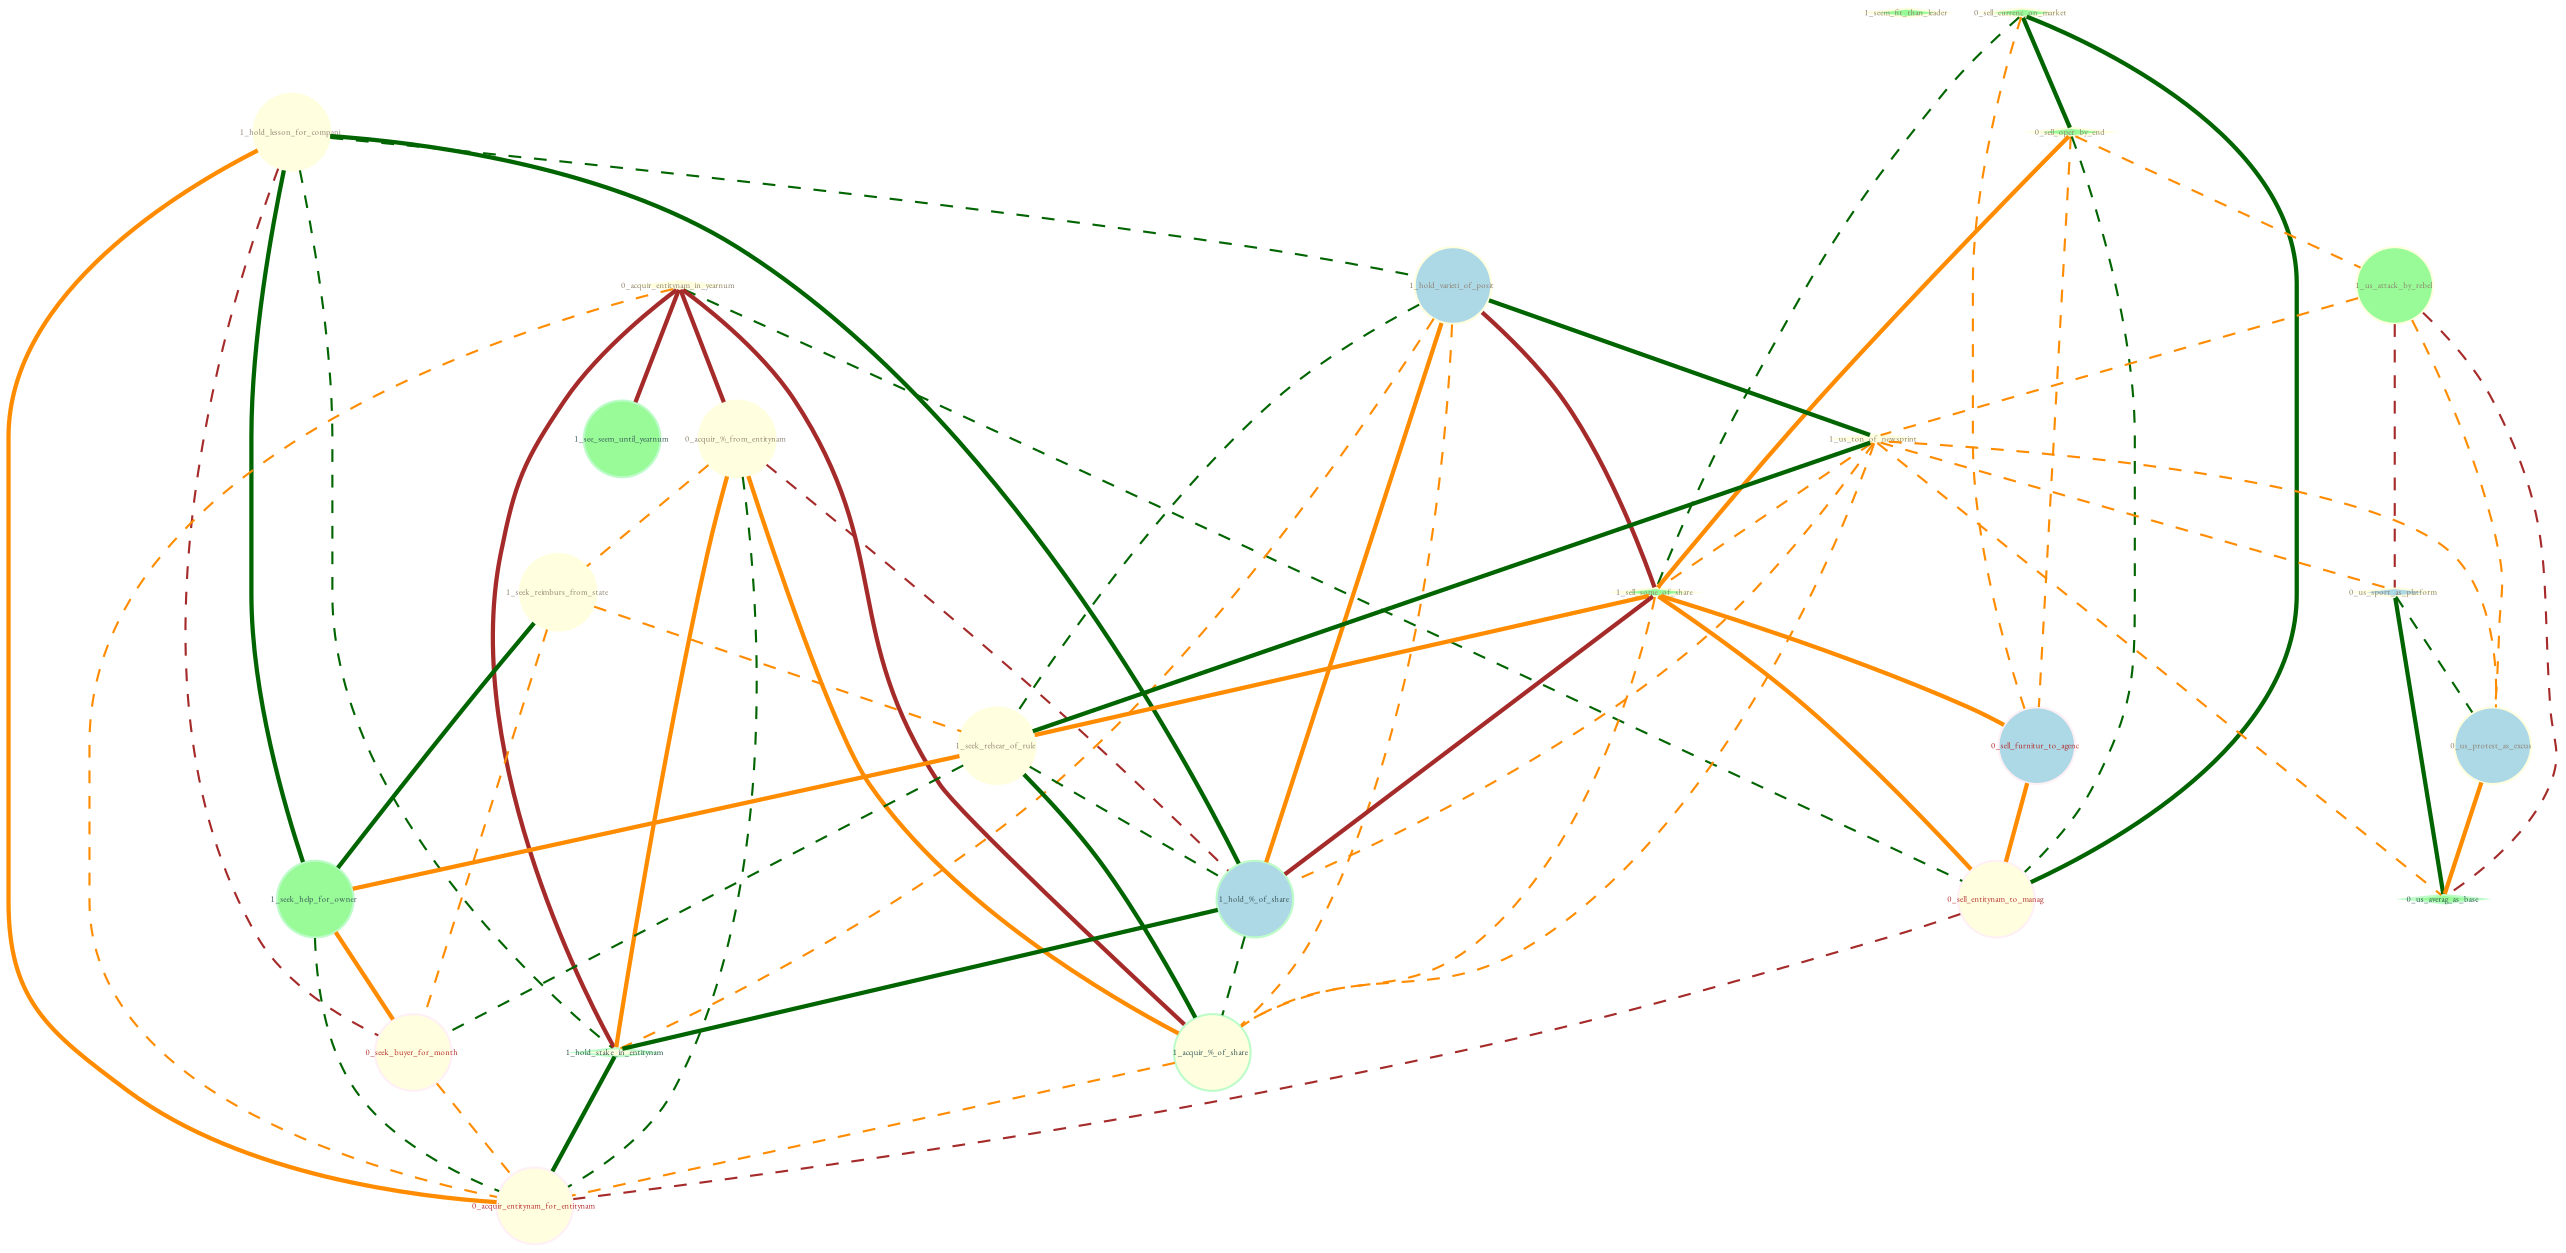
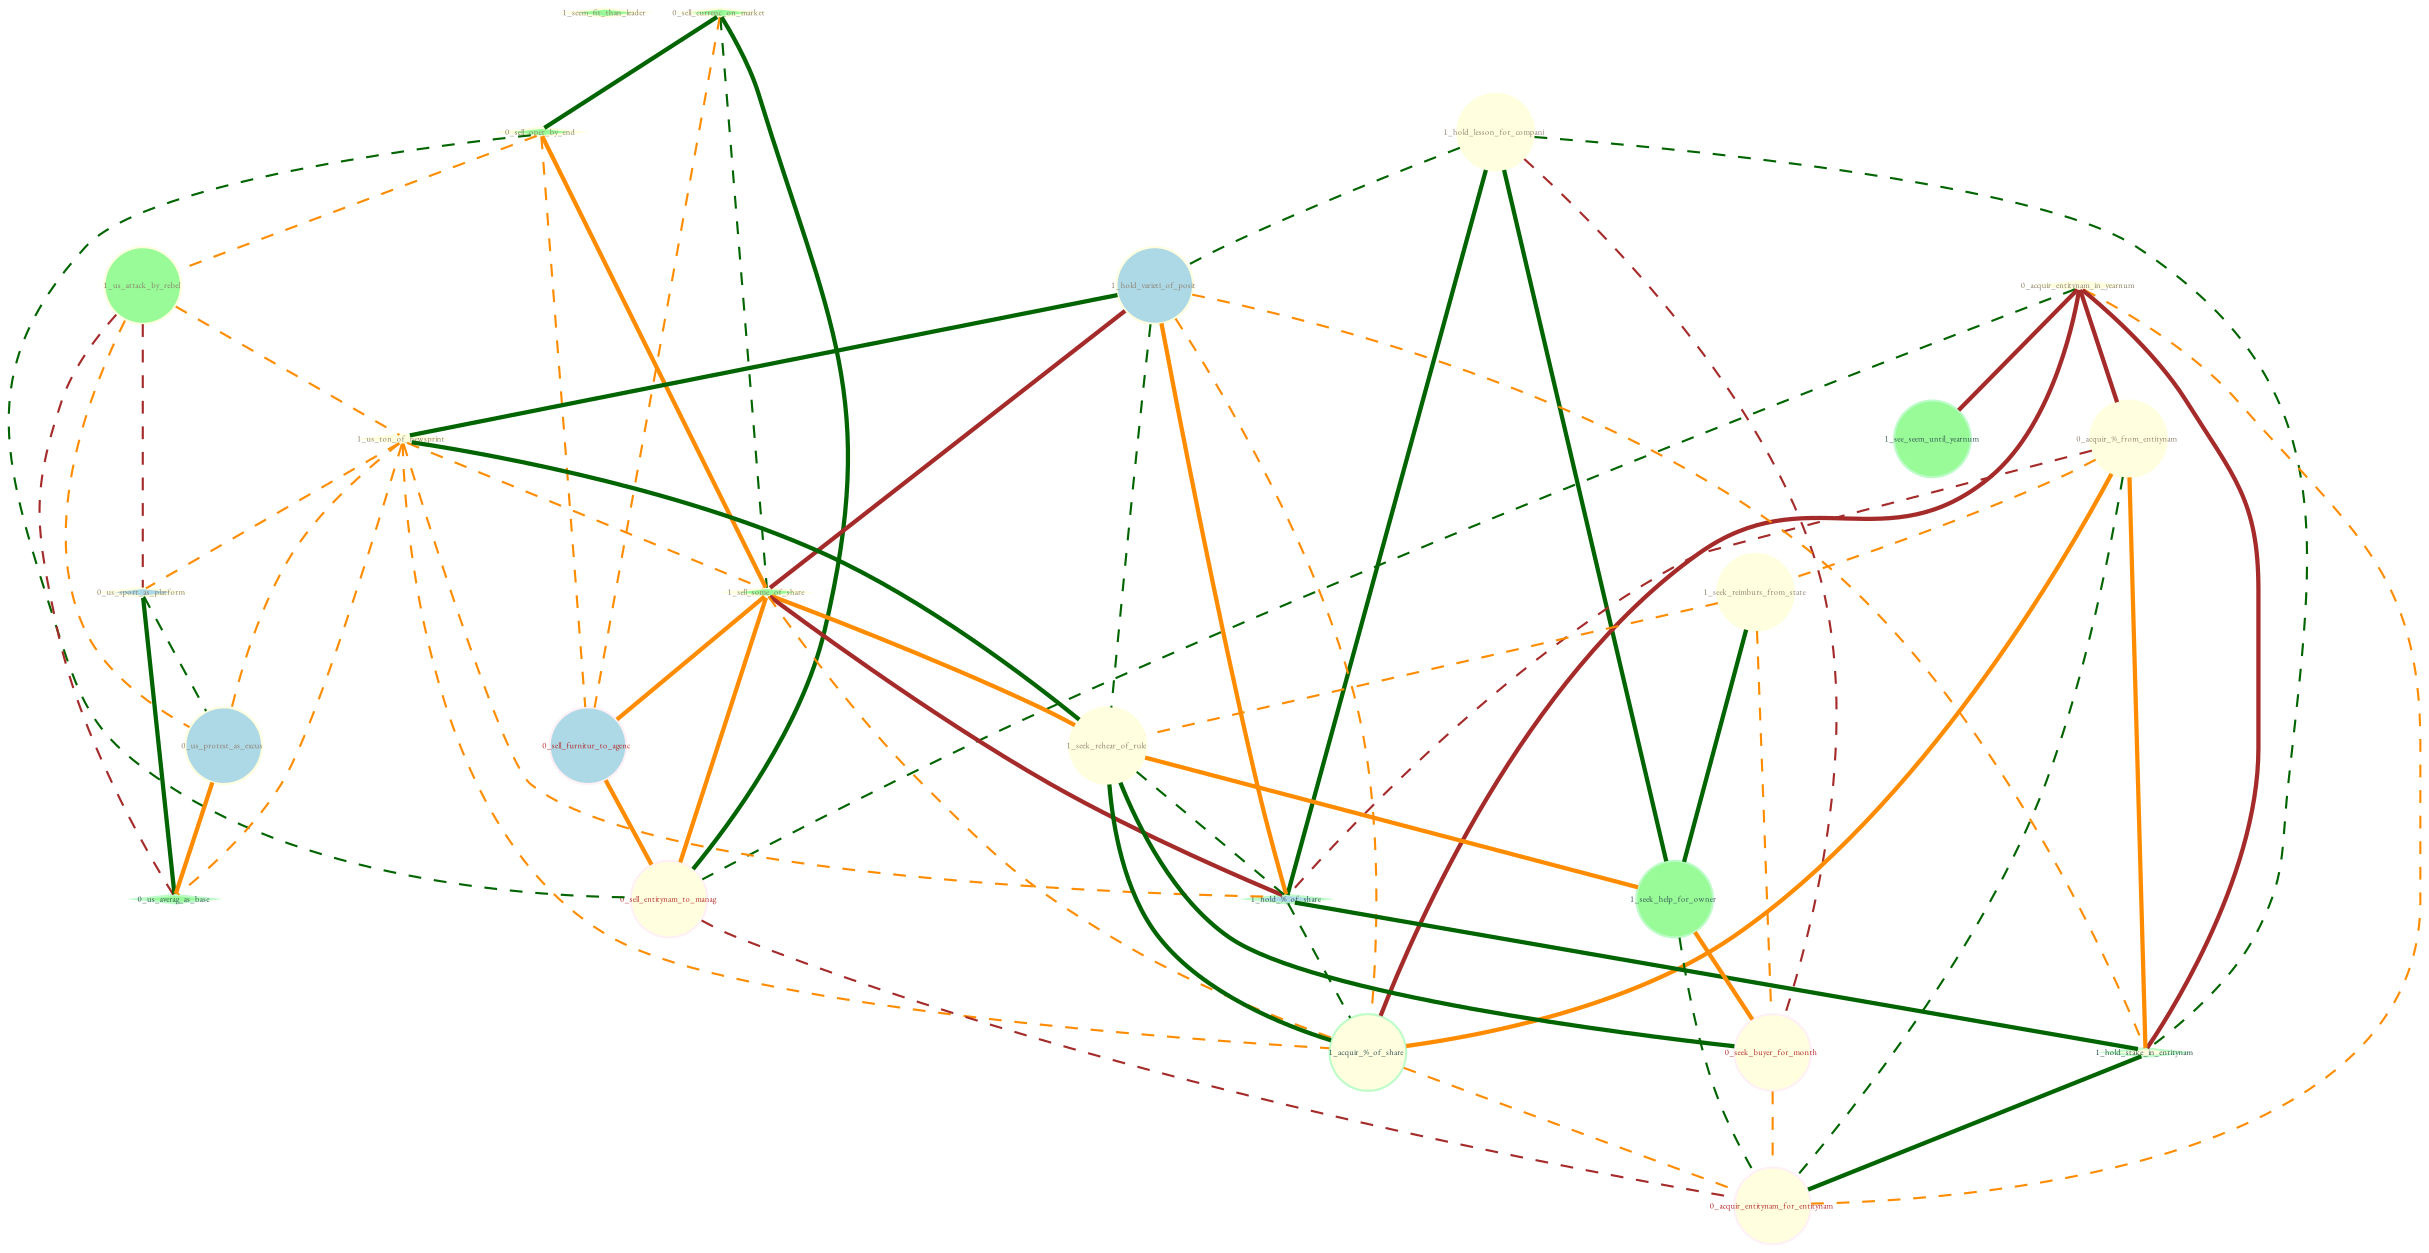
(9, 783) -> none
(705, 899) -> (1349, 982)
(1255, 899) -> (1287, 899)
